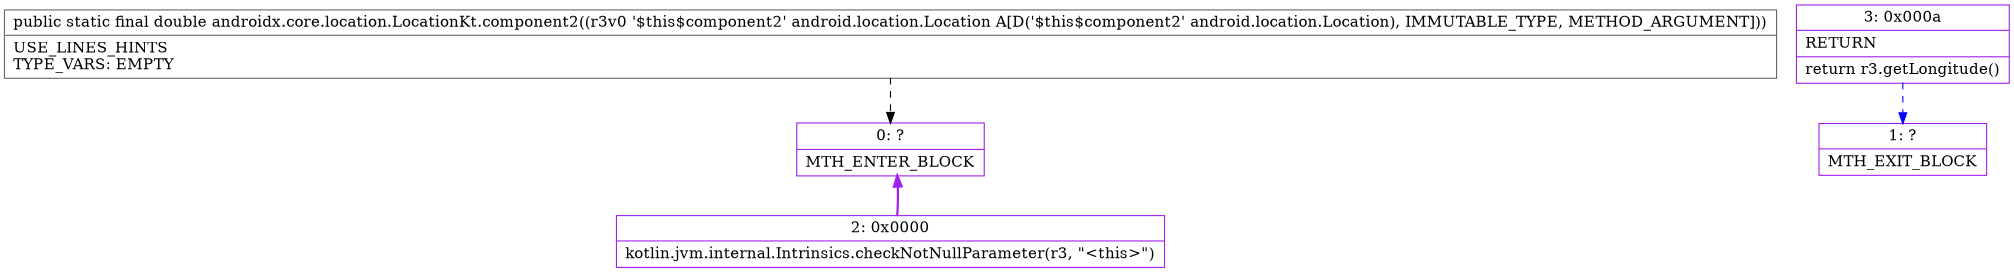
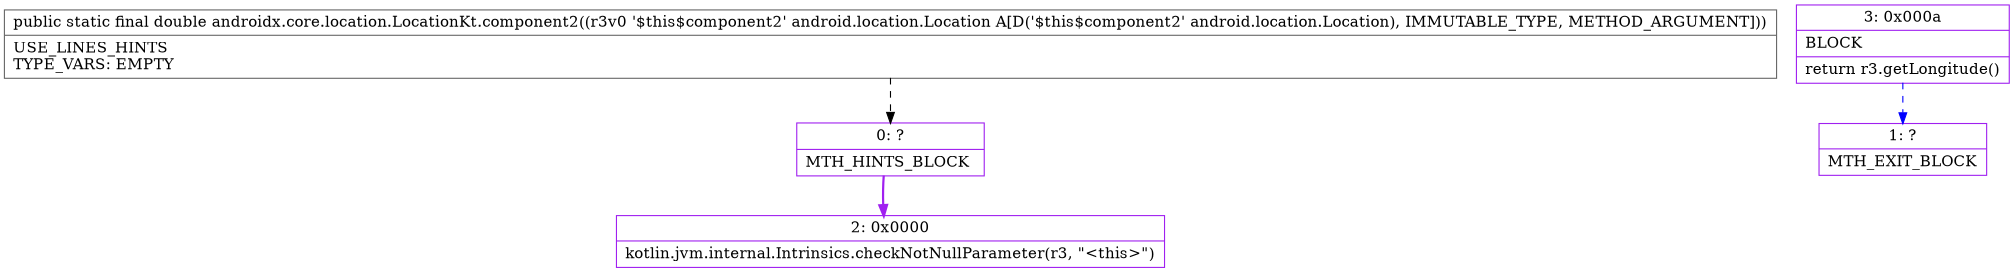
(1841, 43) -> (1834, 43)
(890, 162) -> (888, 162)
(898, 201) -> (883, 190)
